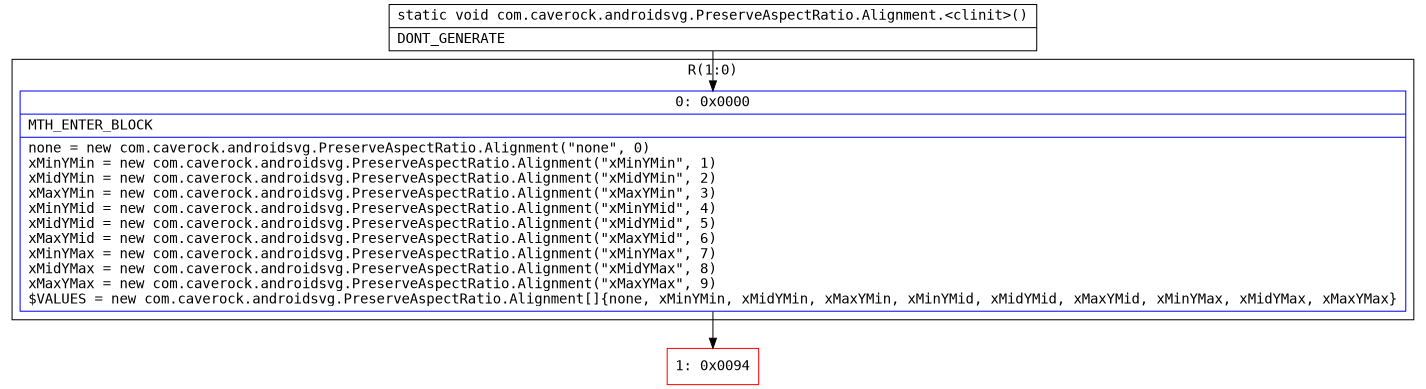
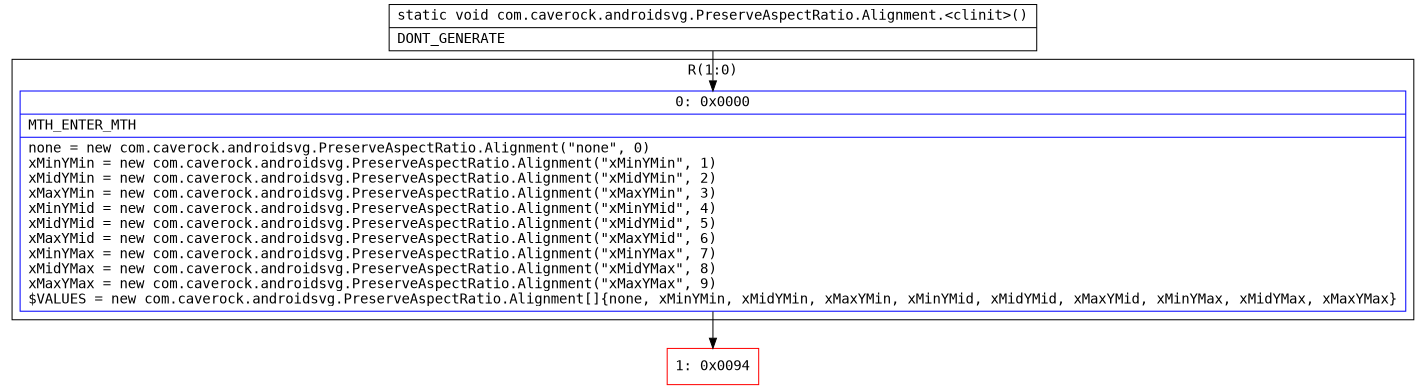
(90, 125) -> (82, 125)
